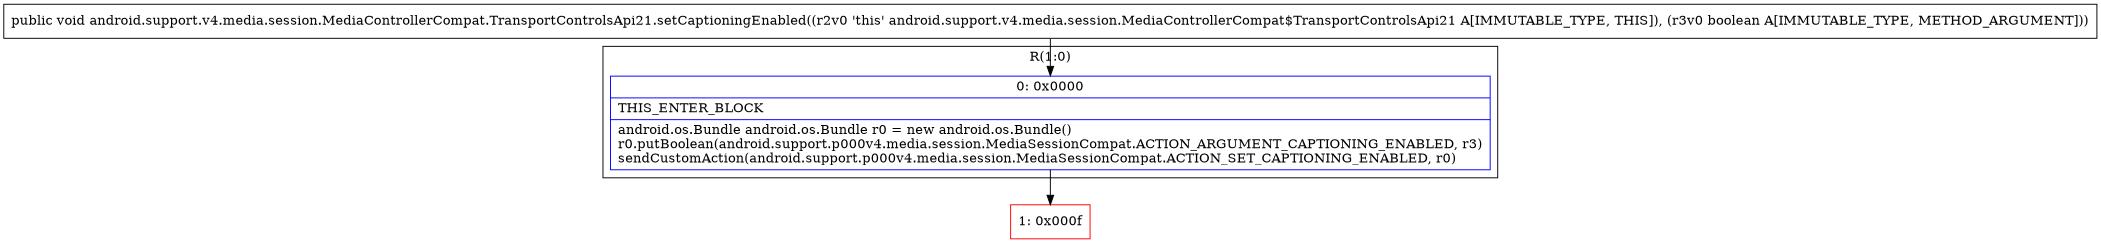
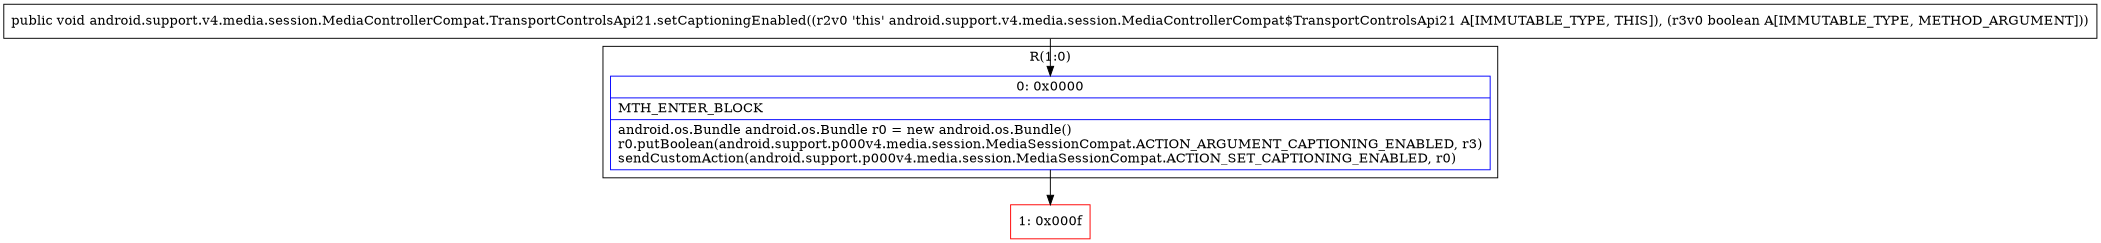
(691, 108) -> (691, 108)
